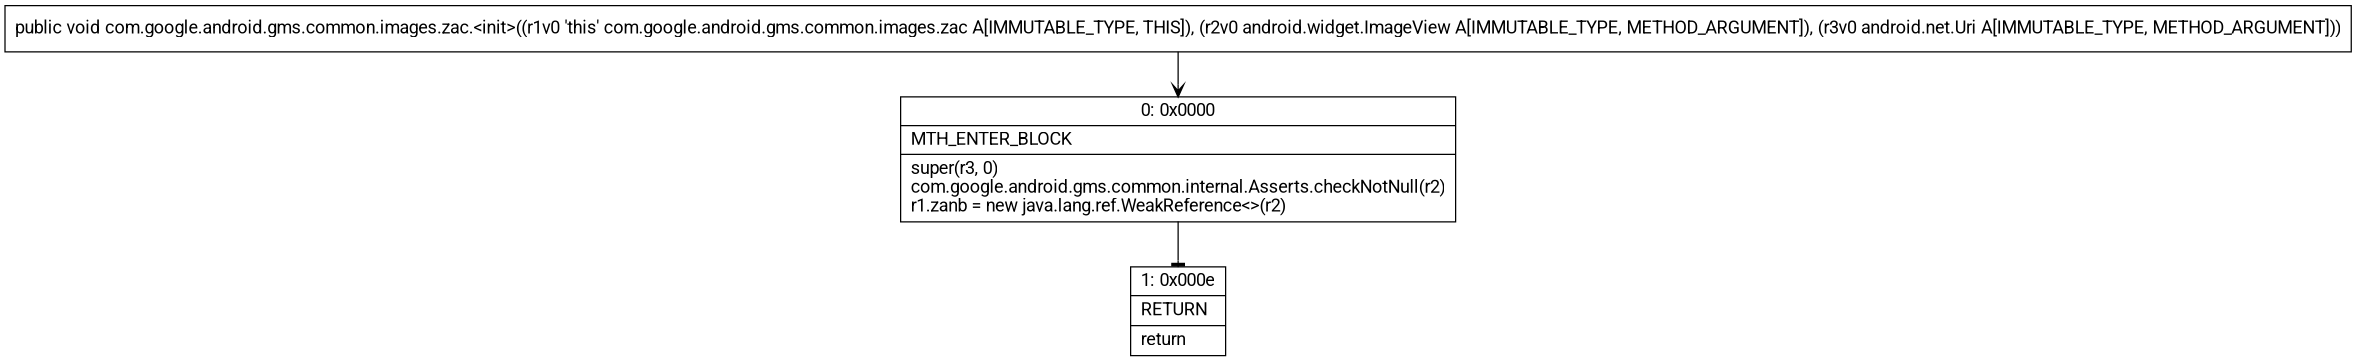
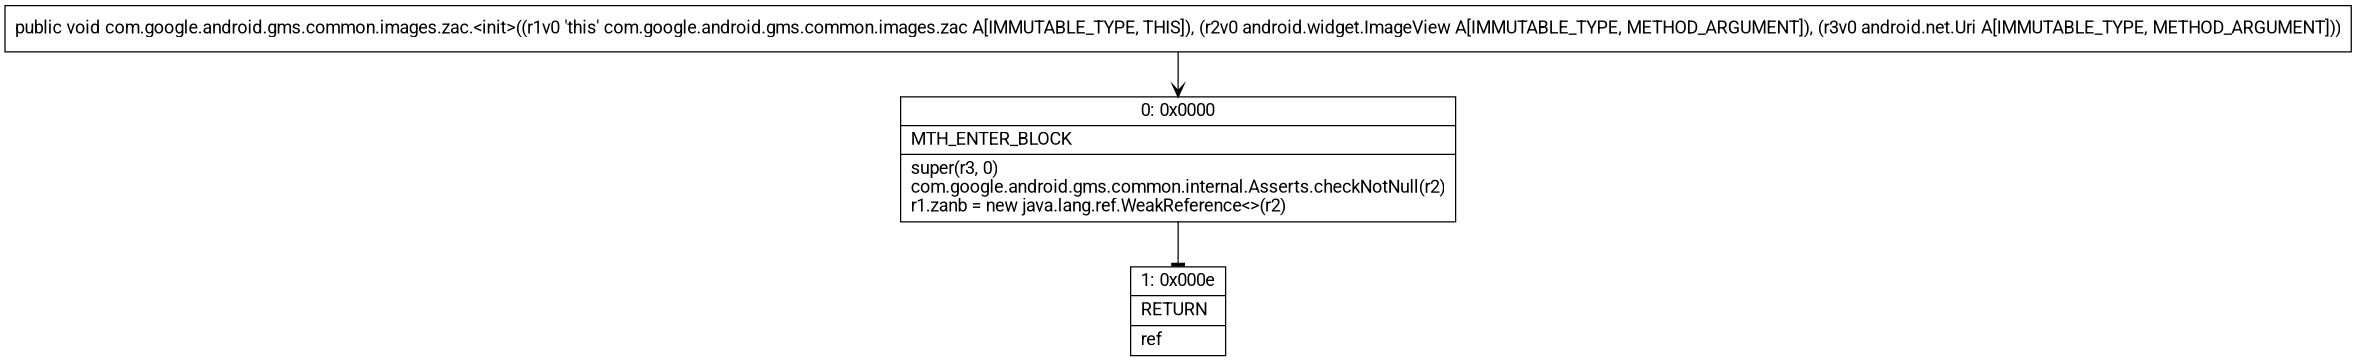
(1164, 340) -> (1151, 340)
